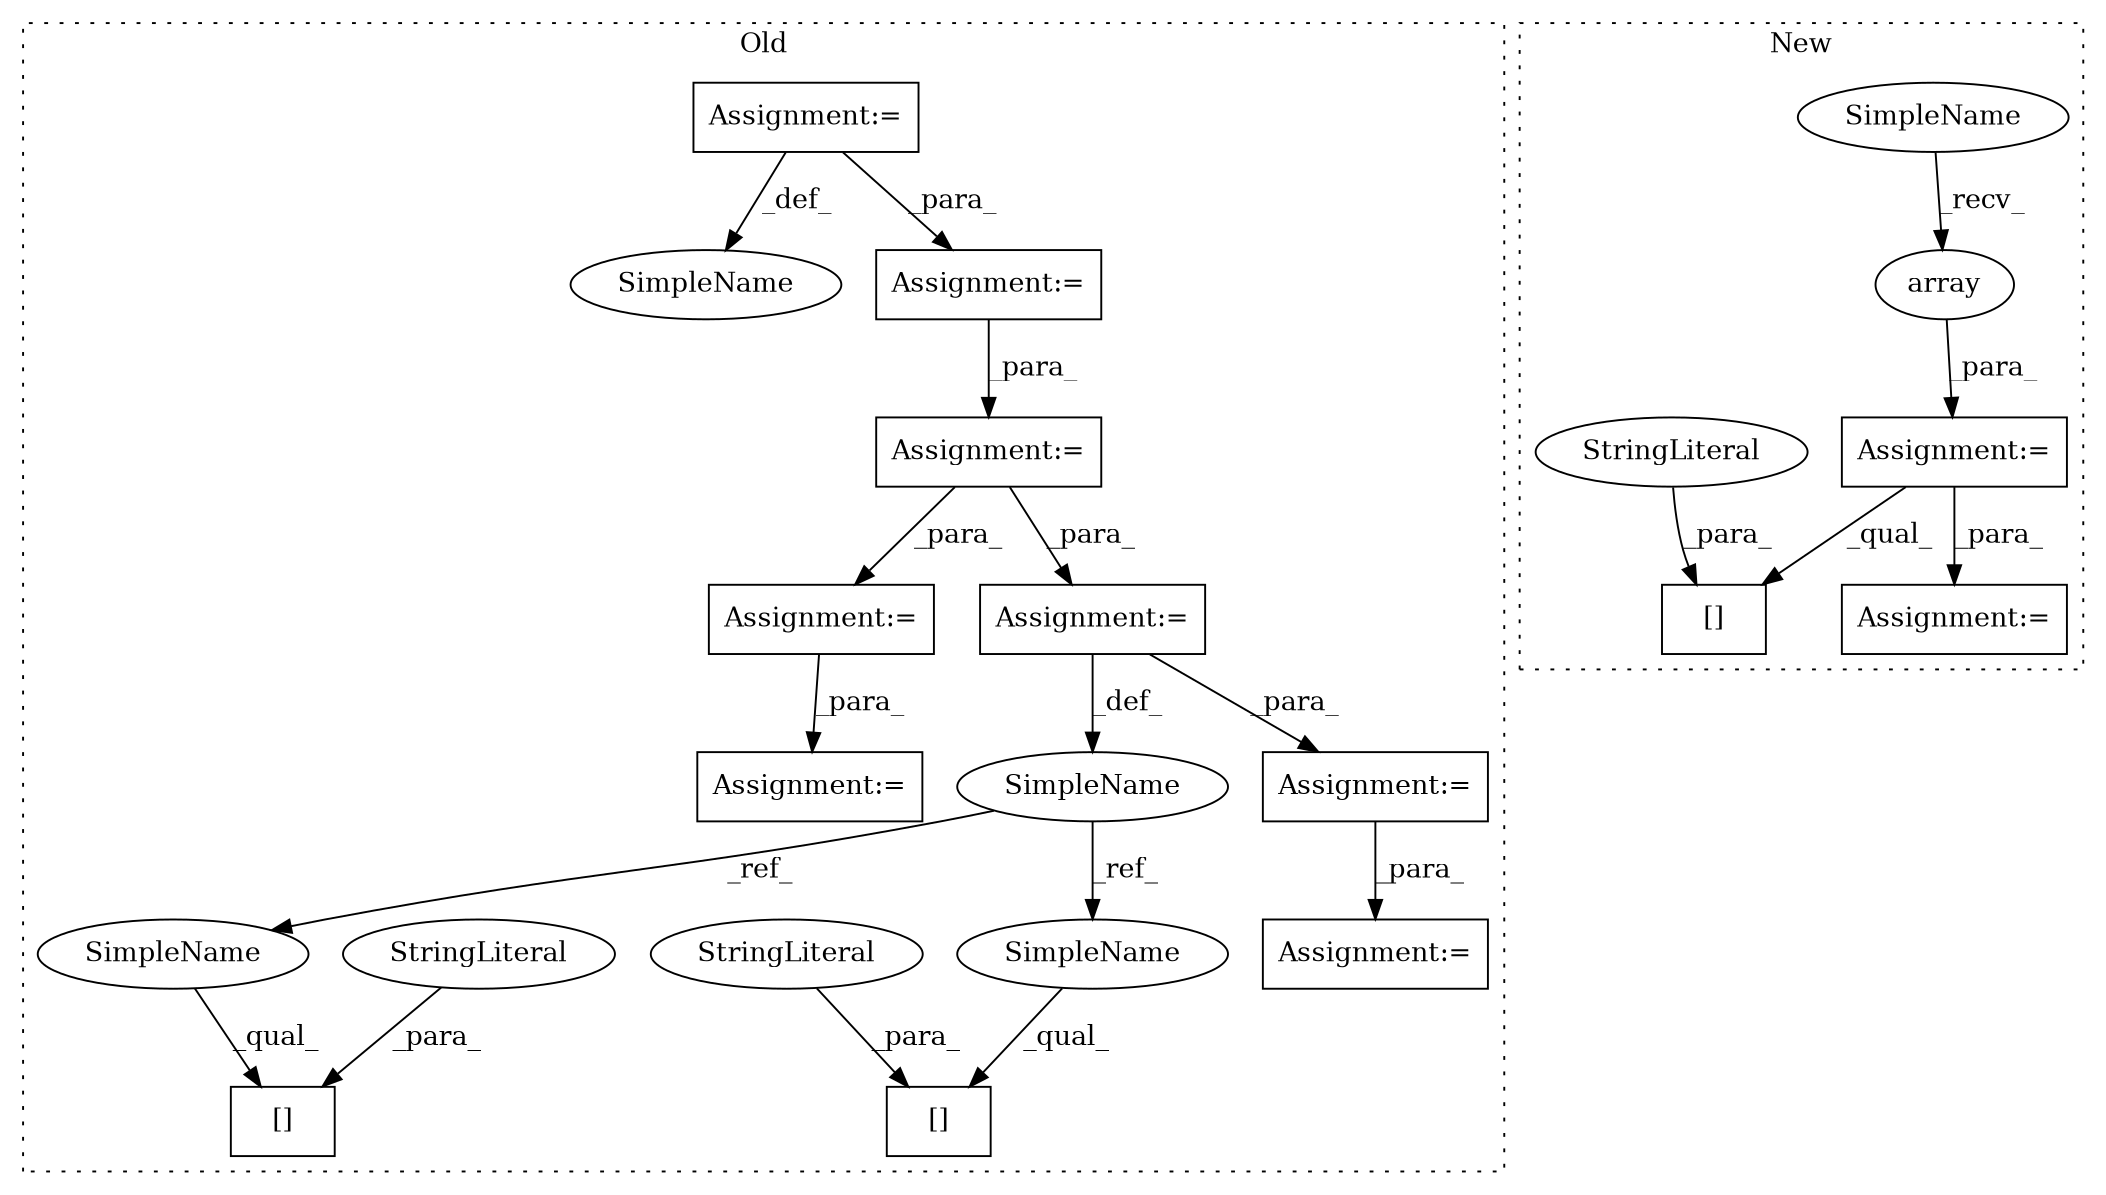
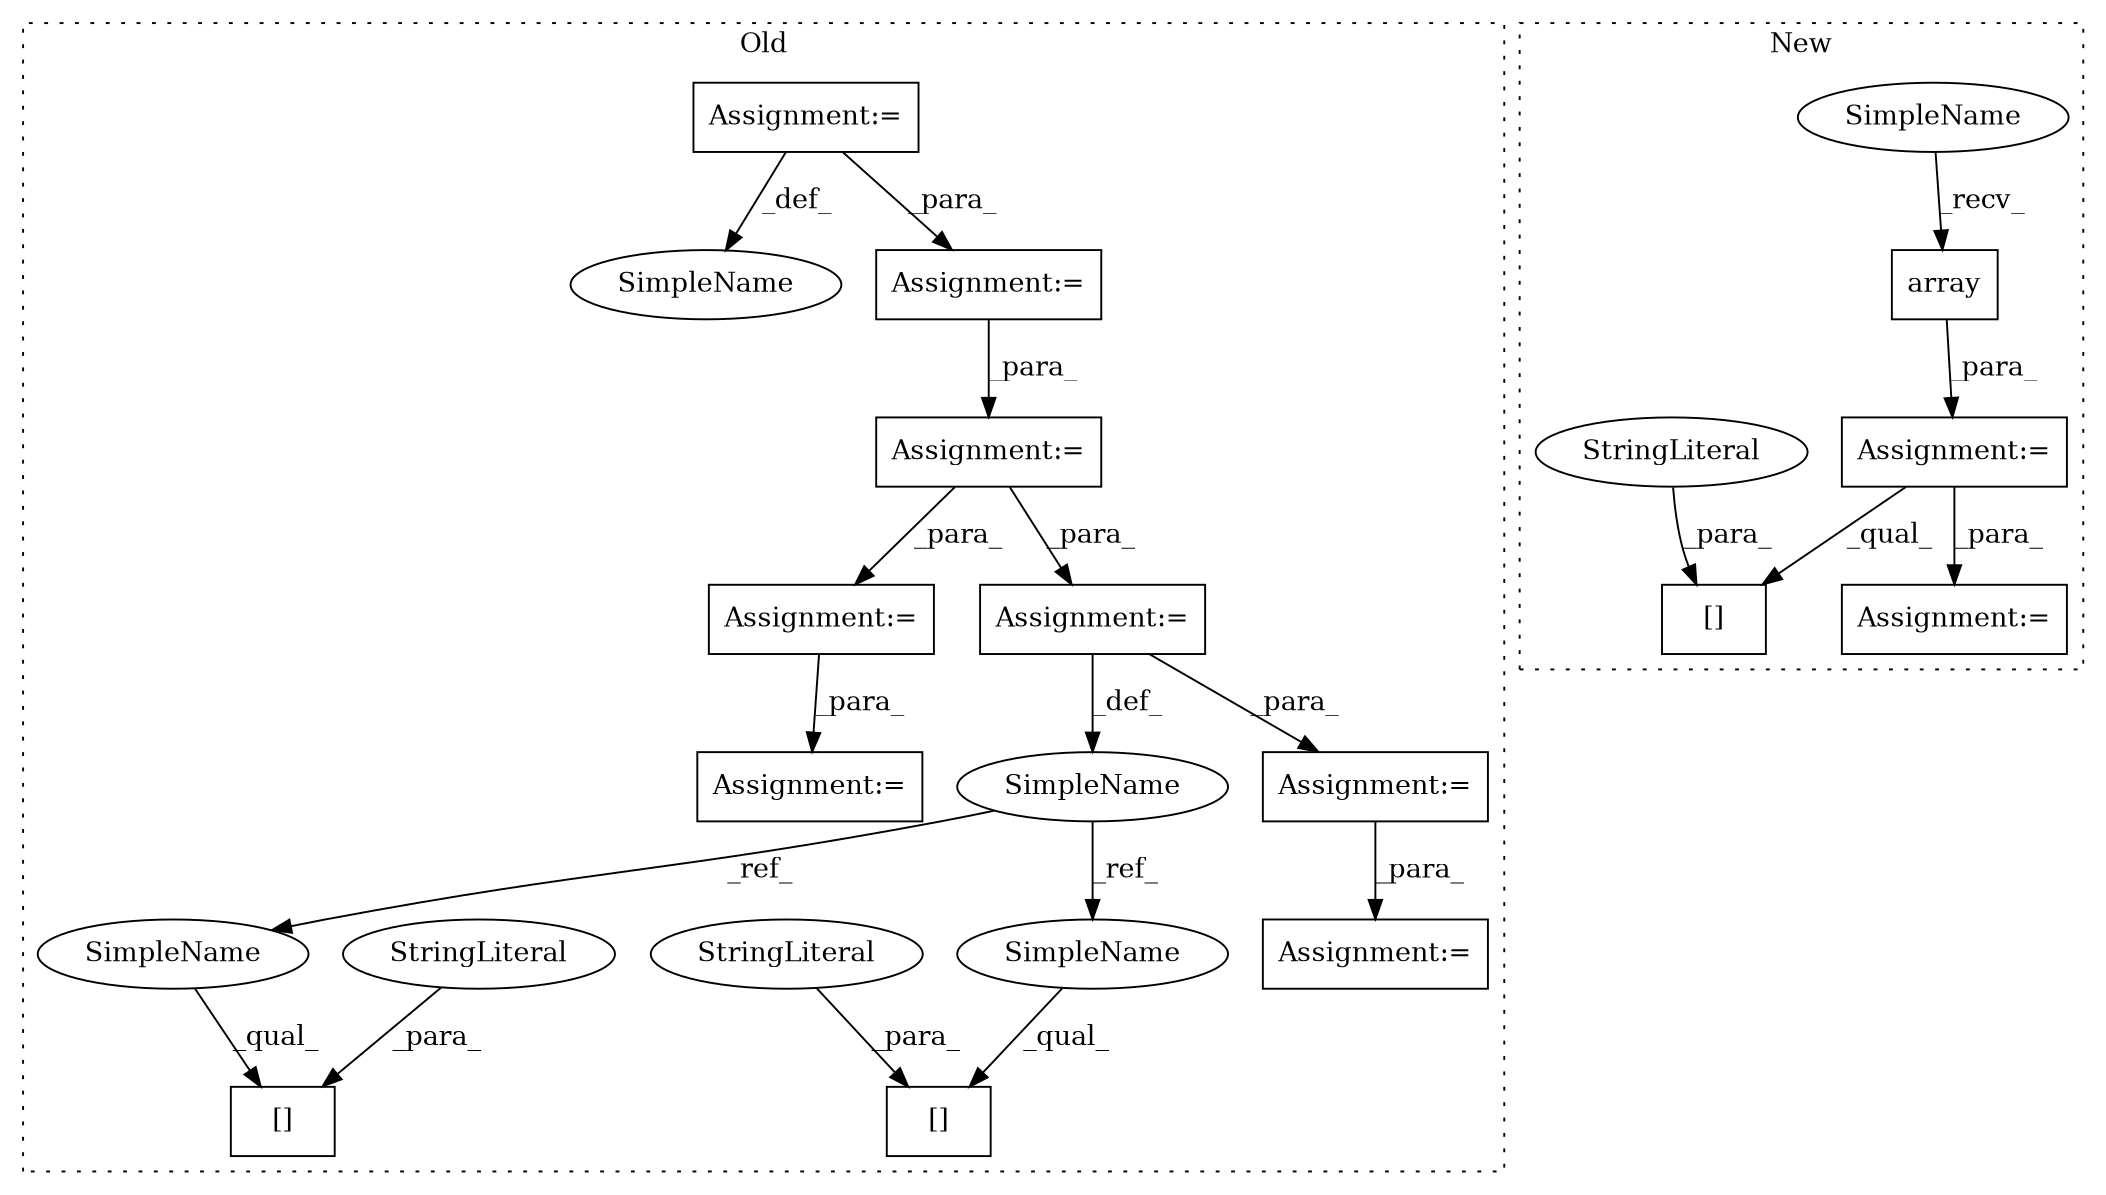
(1945, 285) -> (1945, 285)
